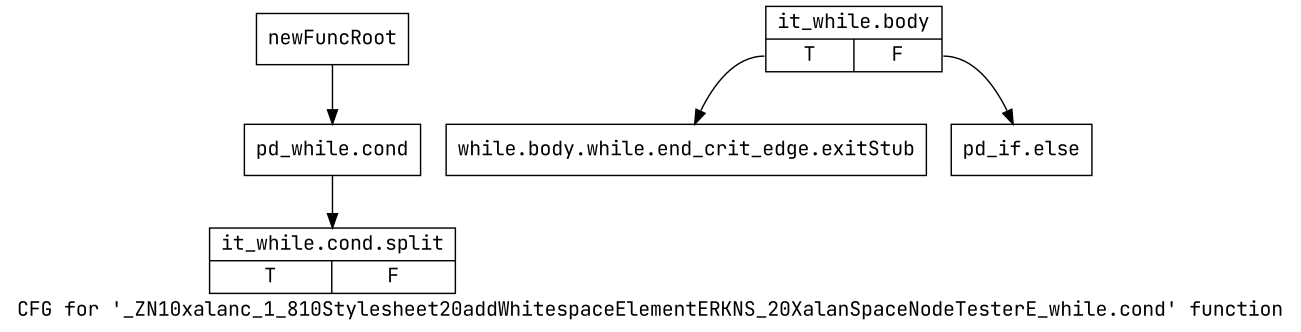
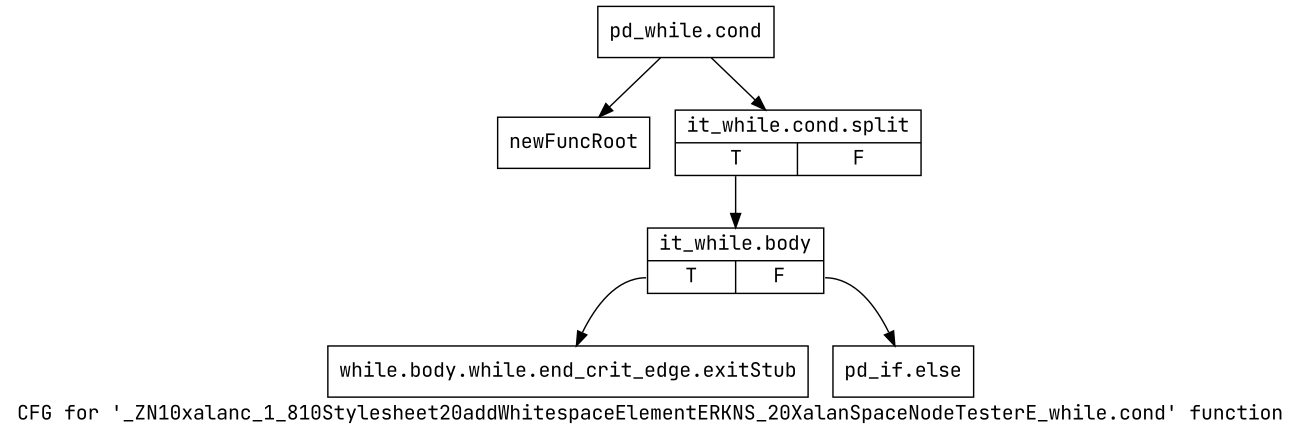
(332, 87) -> (635, 82)
none -> (736, 195)
